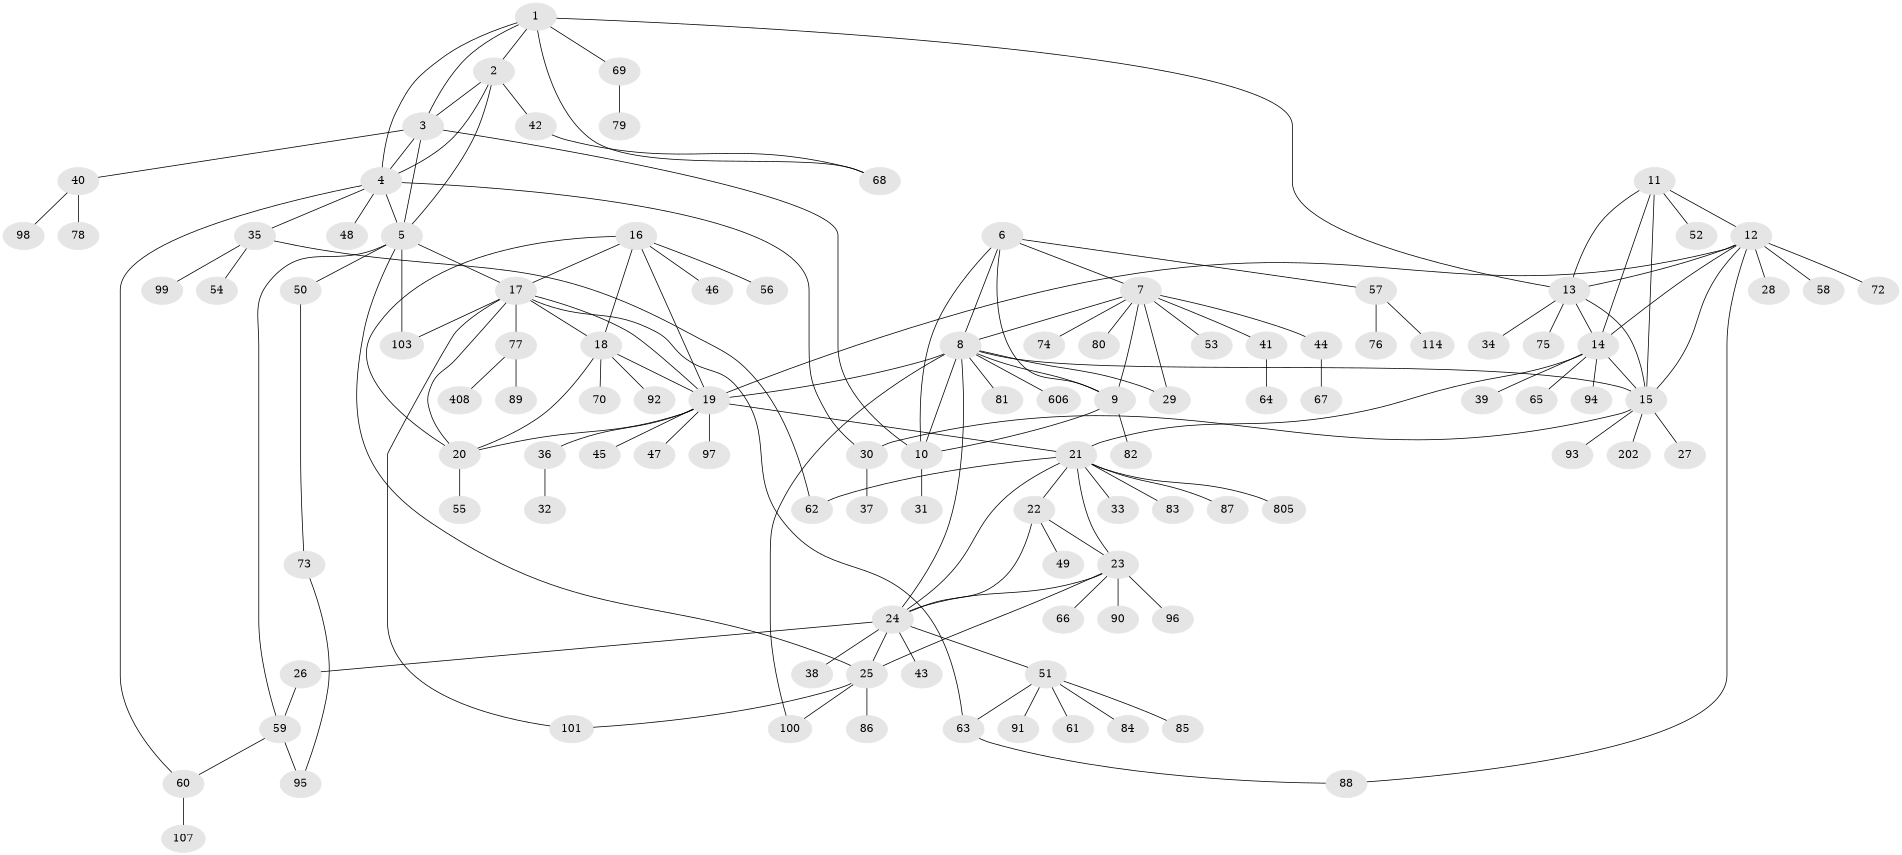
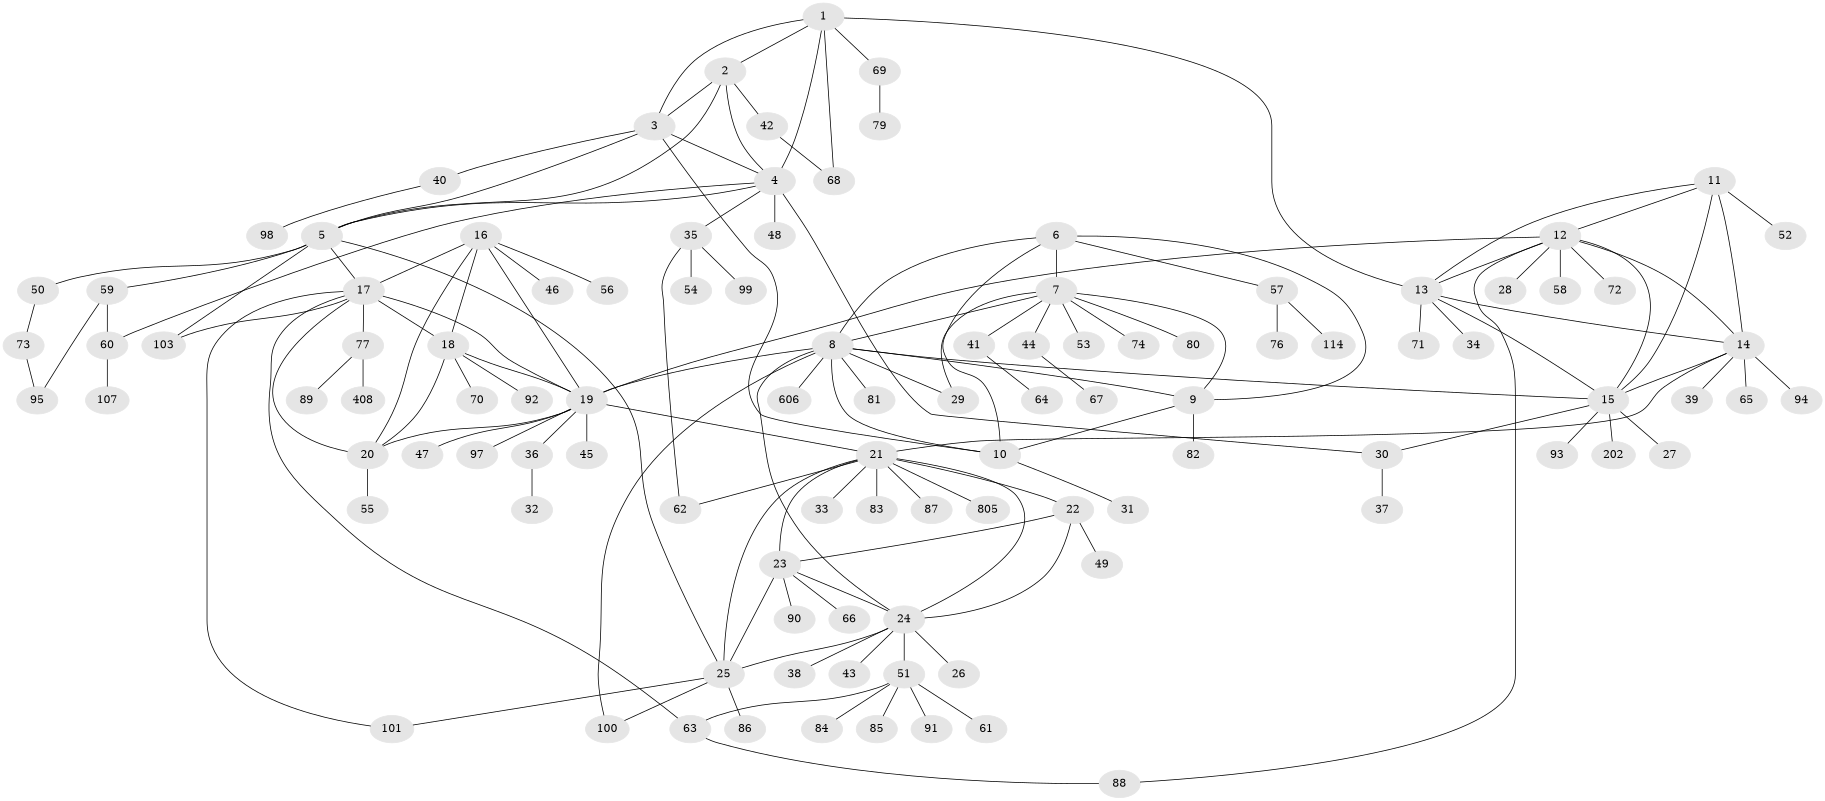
(78, 236) -> none
(1544, 346) -> (1419, 346)
none -> (753, 533)
(1173, 620) -> none
(290, 702) -> none
